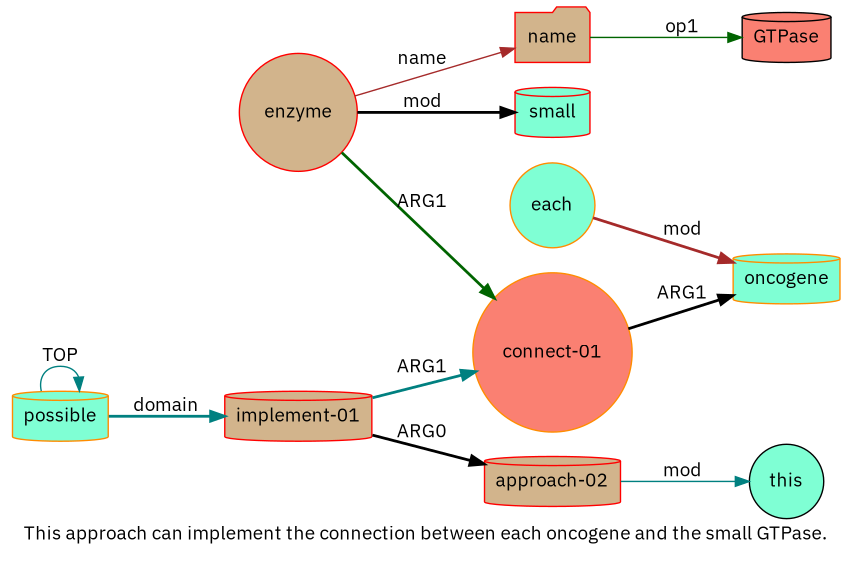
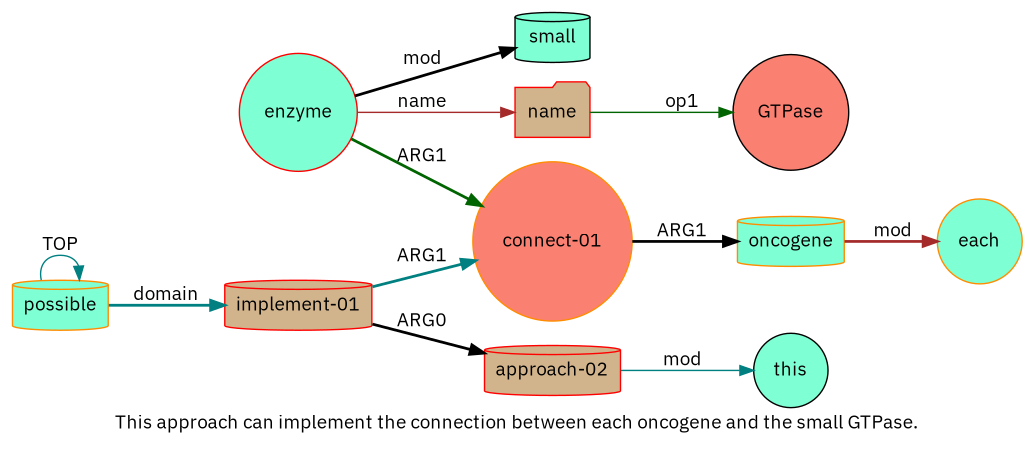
(787, 37) -> (791, 112)
(298, 112) -> (298, 112)
(552, 112) -> (552, 37)
(656, 238) -> (884, 241)
